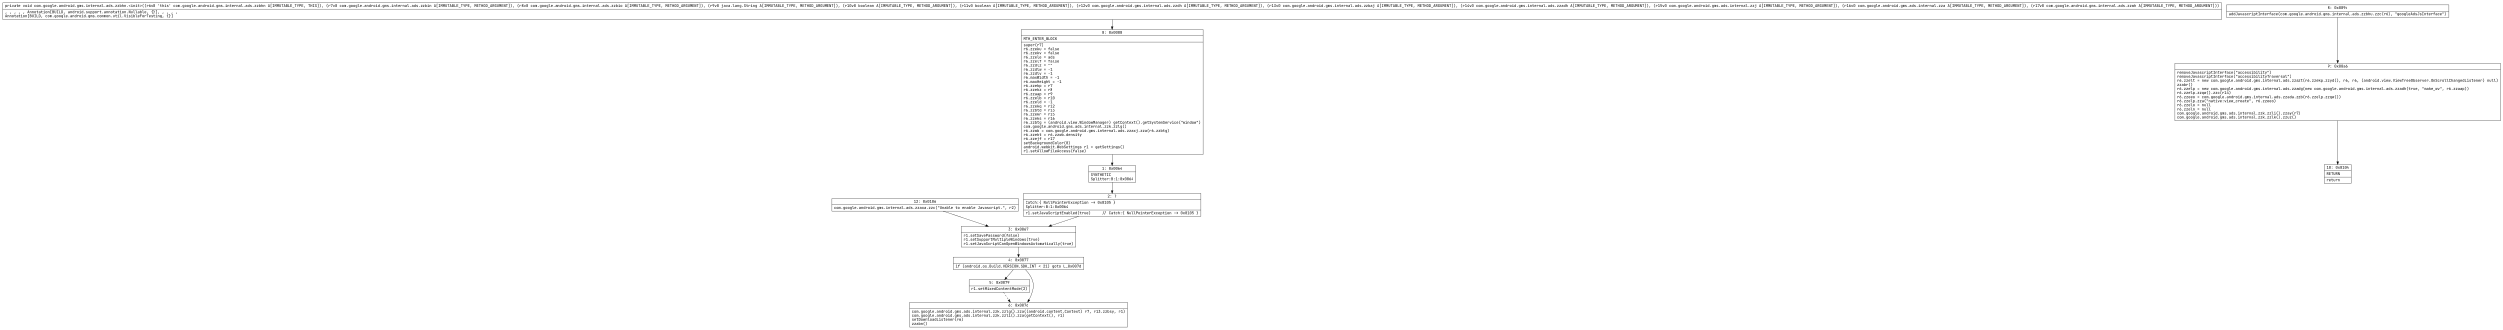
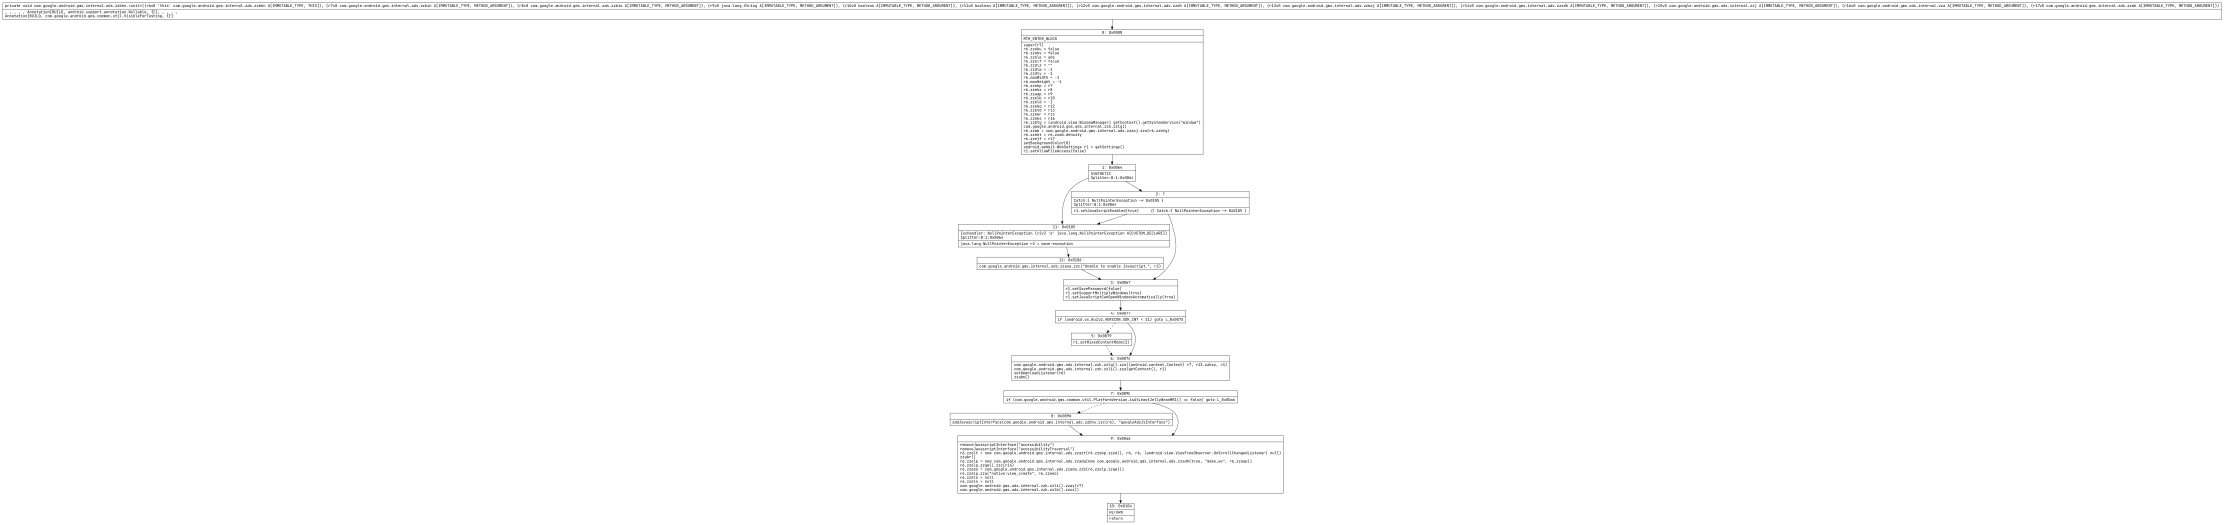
none -> (1064, 236)
(1010, 274) -> (1112, 327)
none -> (1121, 397)
